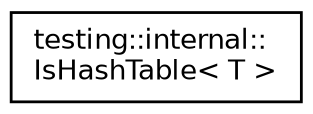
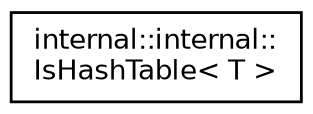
(156, 57) -> (156, 57)
